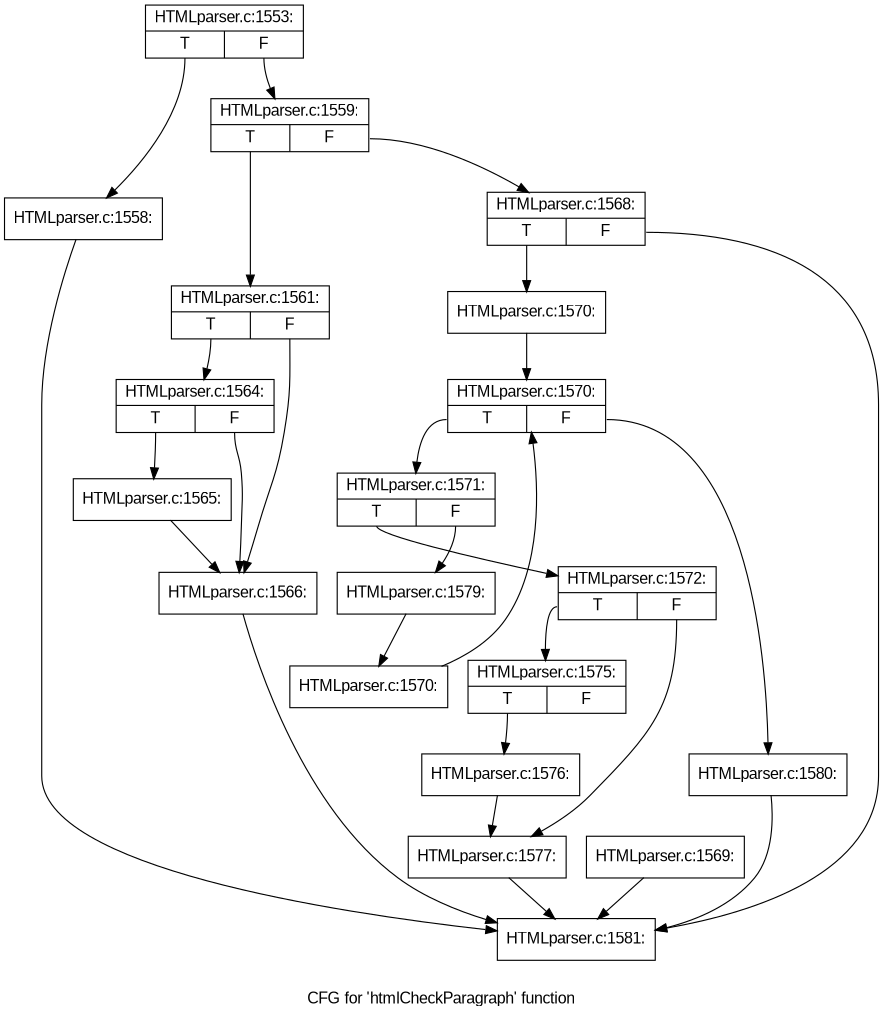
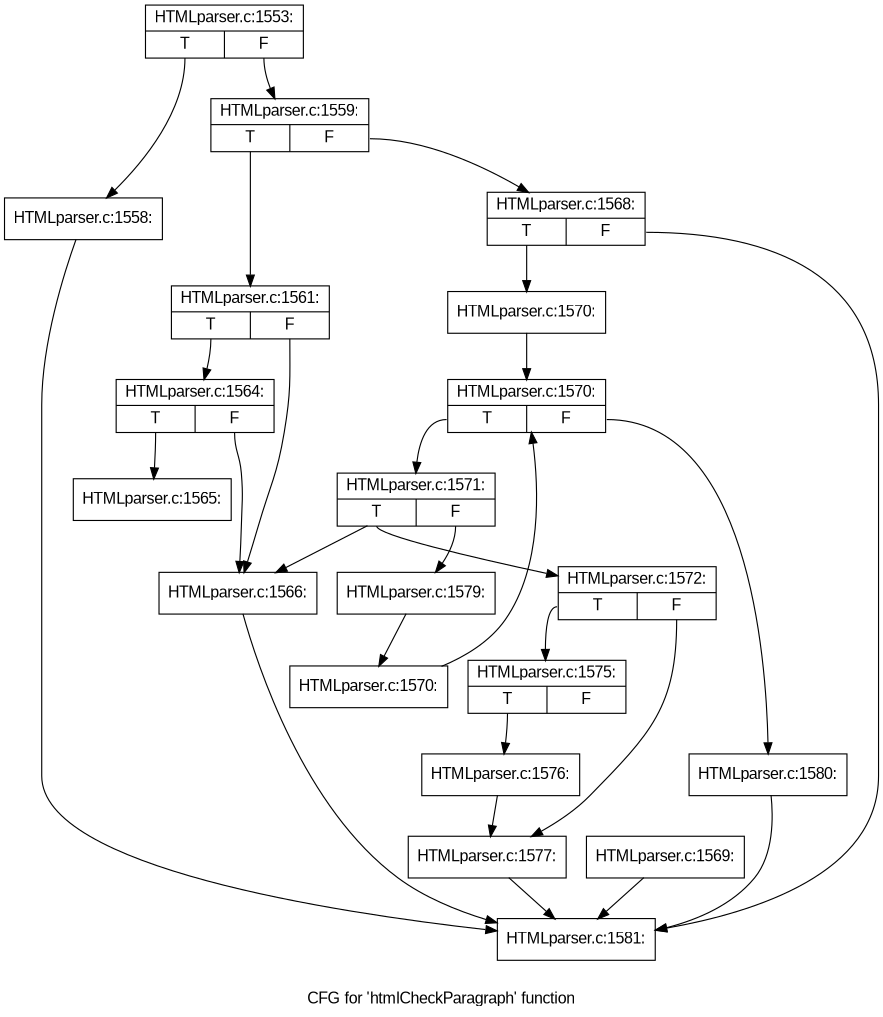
(191, 542) -> (327, 547)
